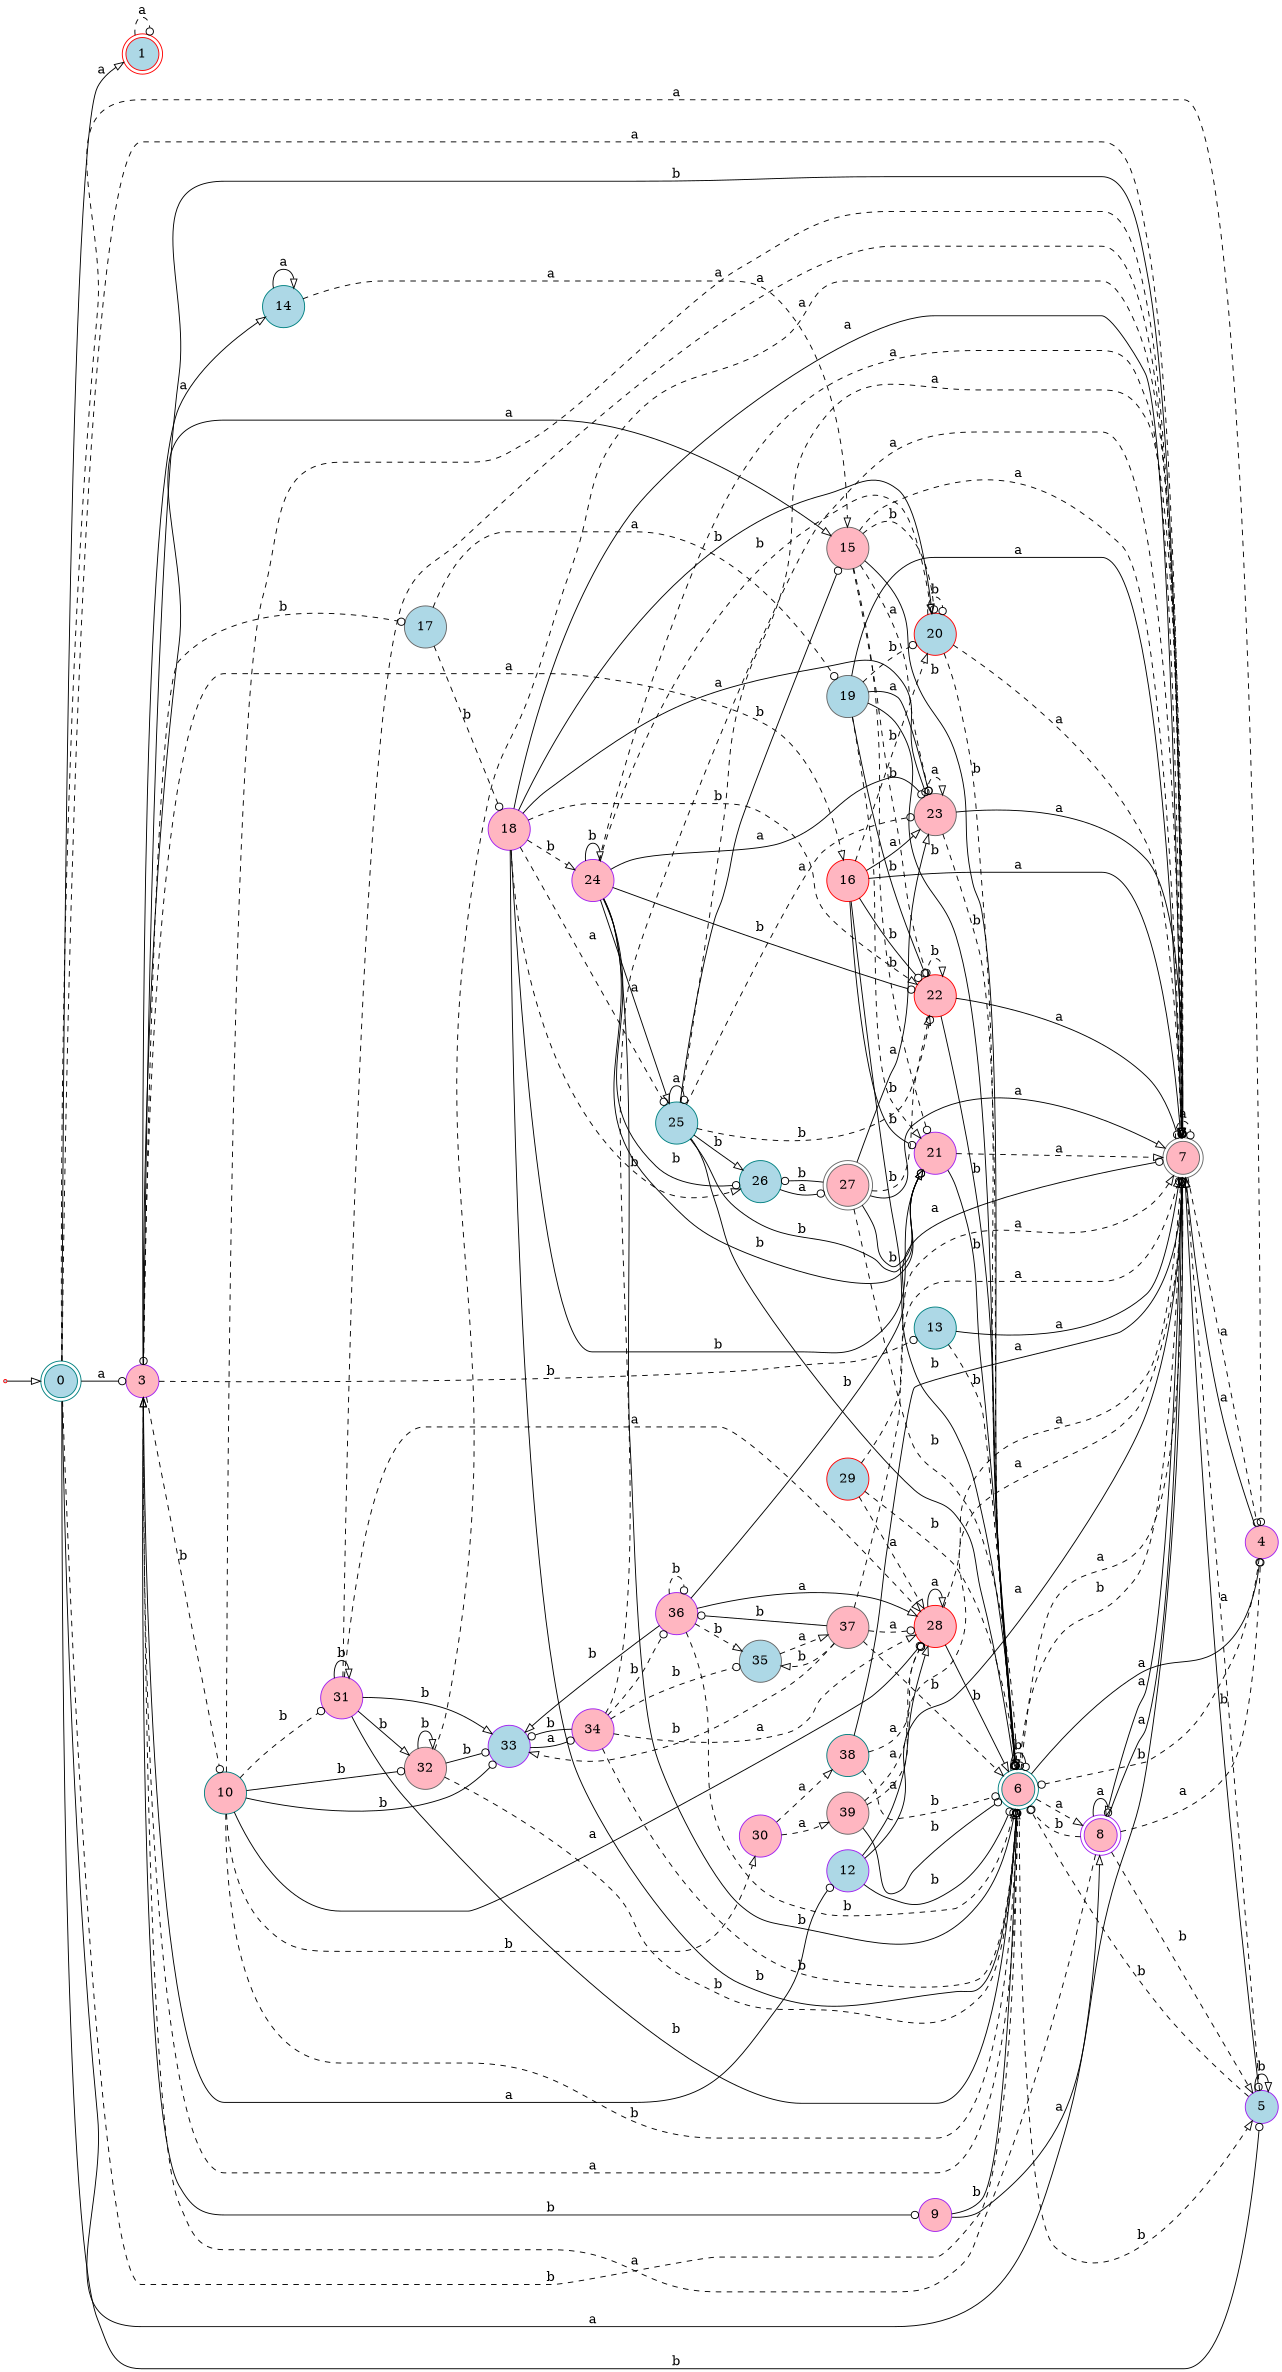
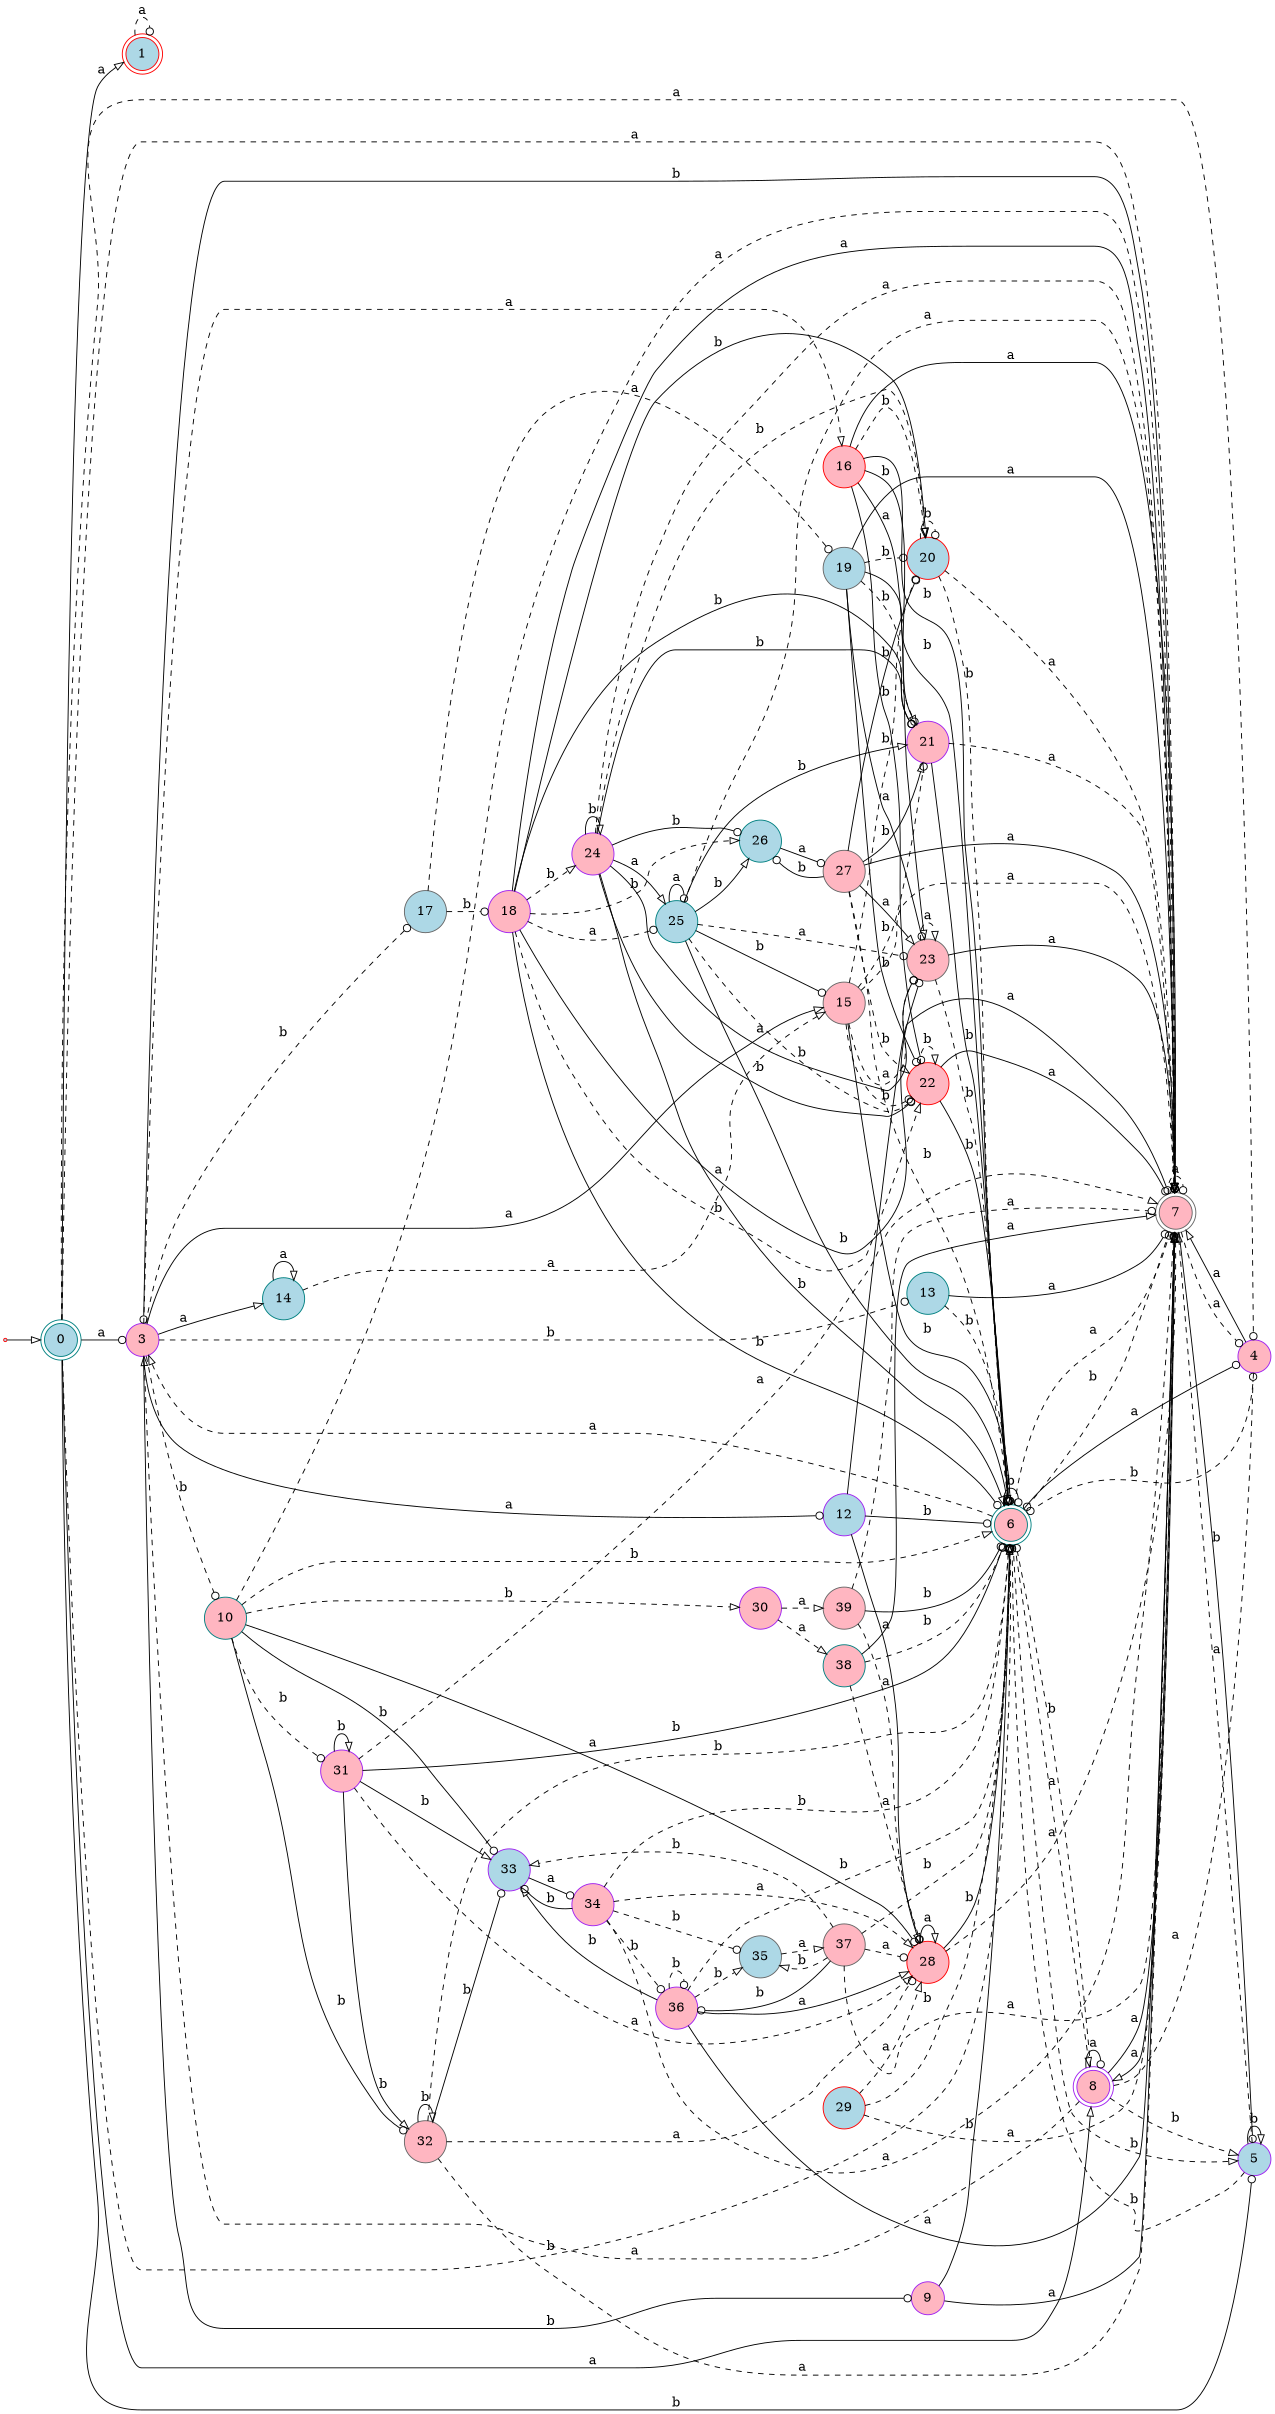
none -> (874, 716)
(848, 1185) -> (844, 871)
none -> (708, 2140)
